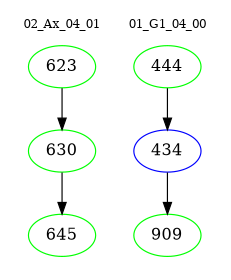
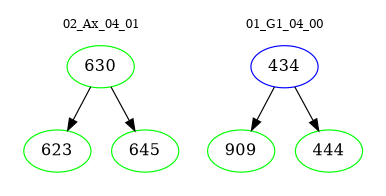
(62, 103) -> (82, 103)
(167, 103) -> (304, 104)
